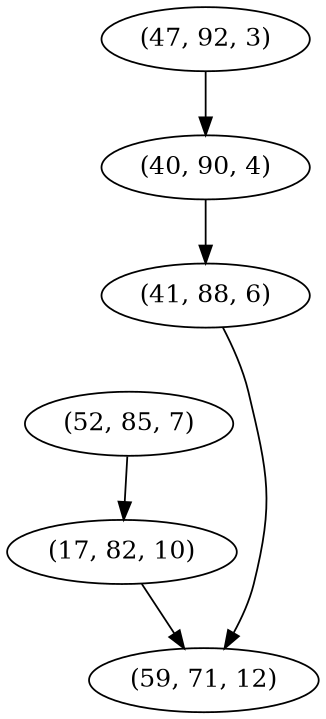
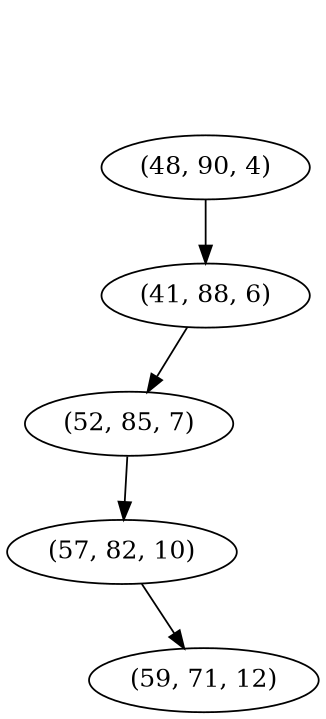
(206, 39) -> none
(206, 167) -> (206, 167)
(265, 479) -> (172, 352)
(122, 552) -> (122, 552)
